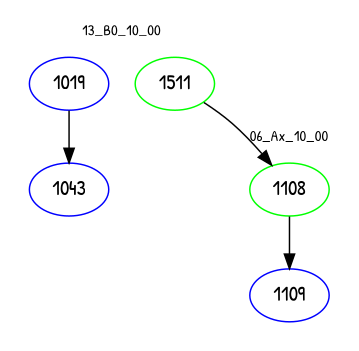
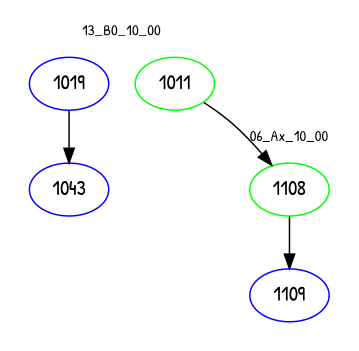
(175, 84) -> (175, 84)
